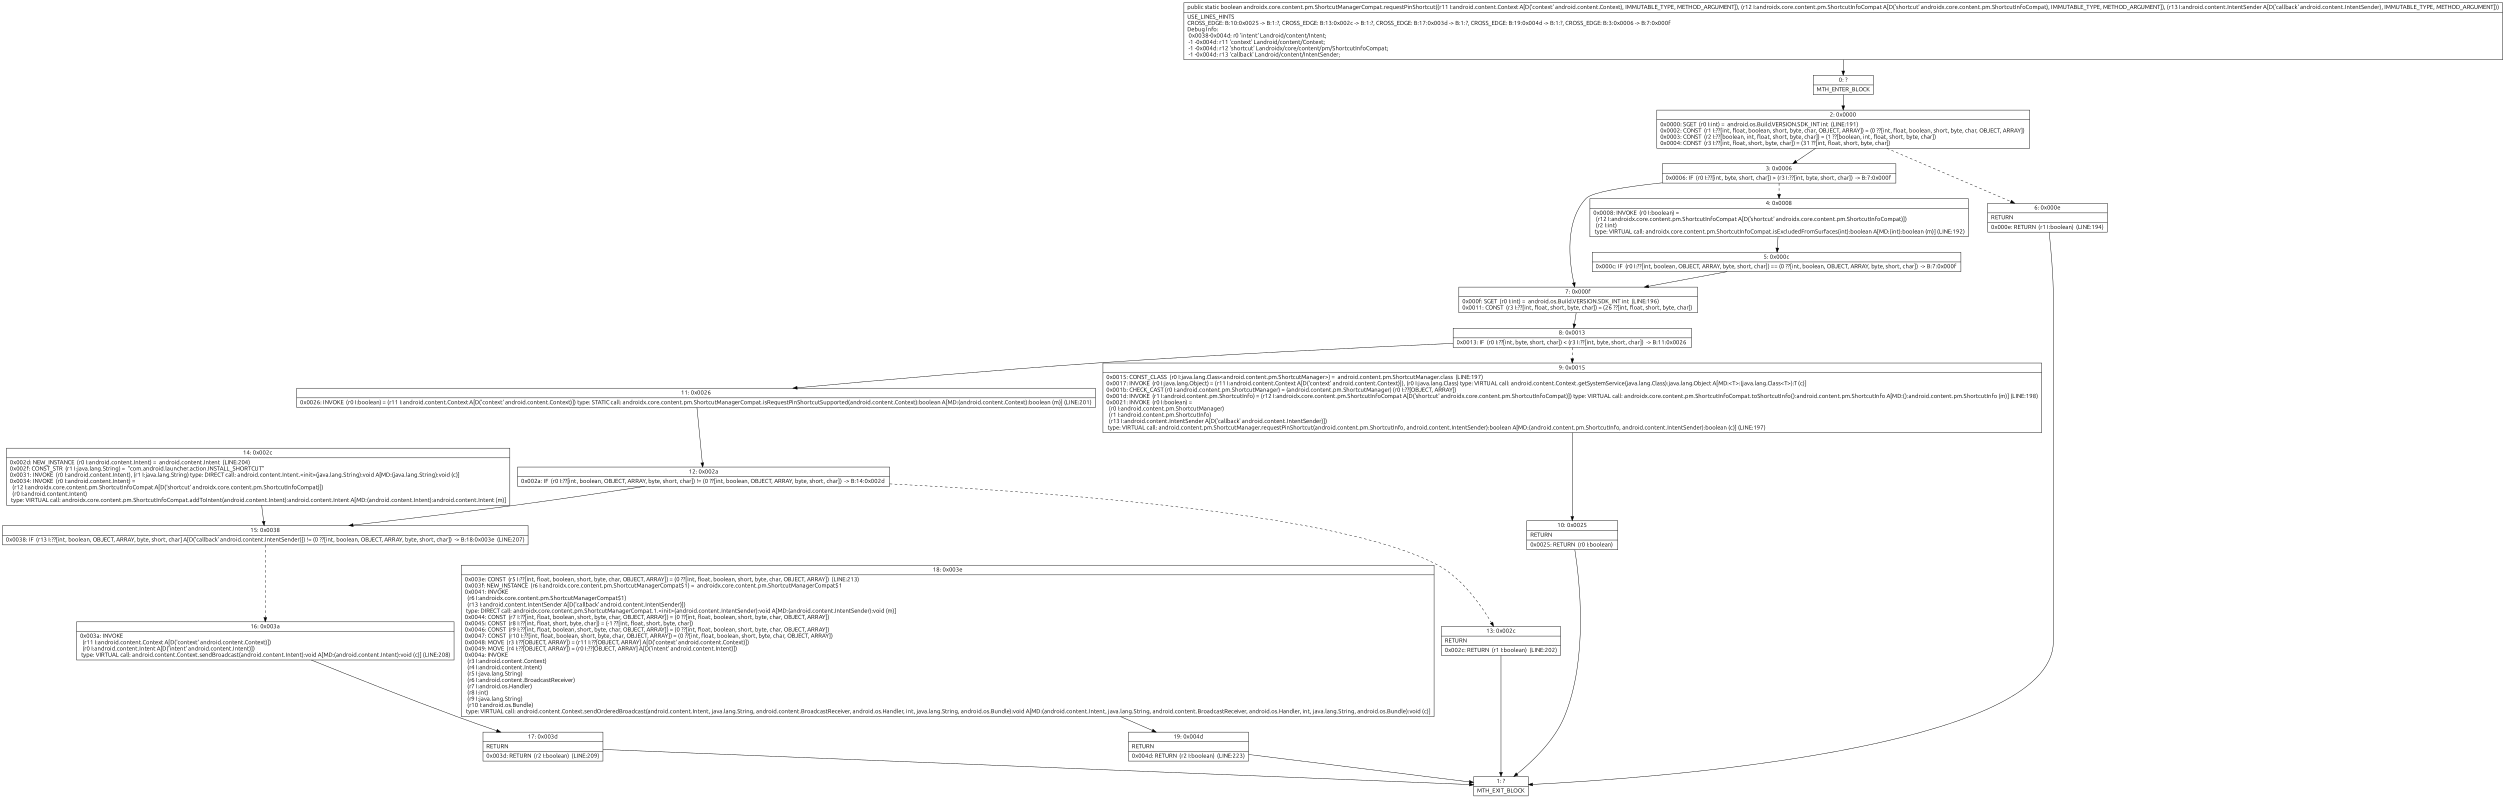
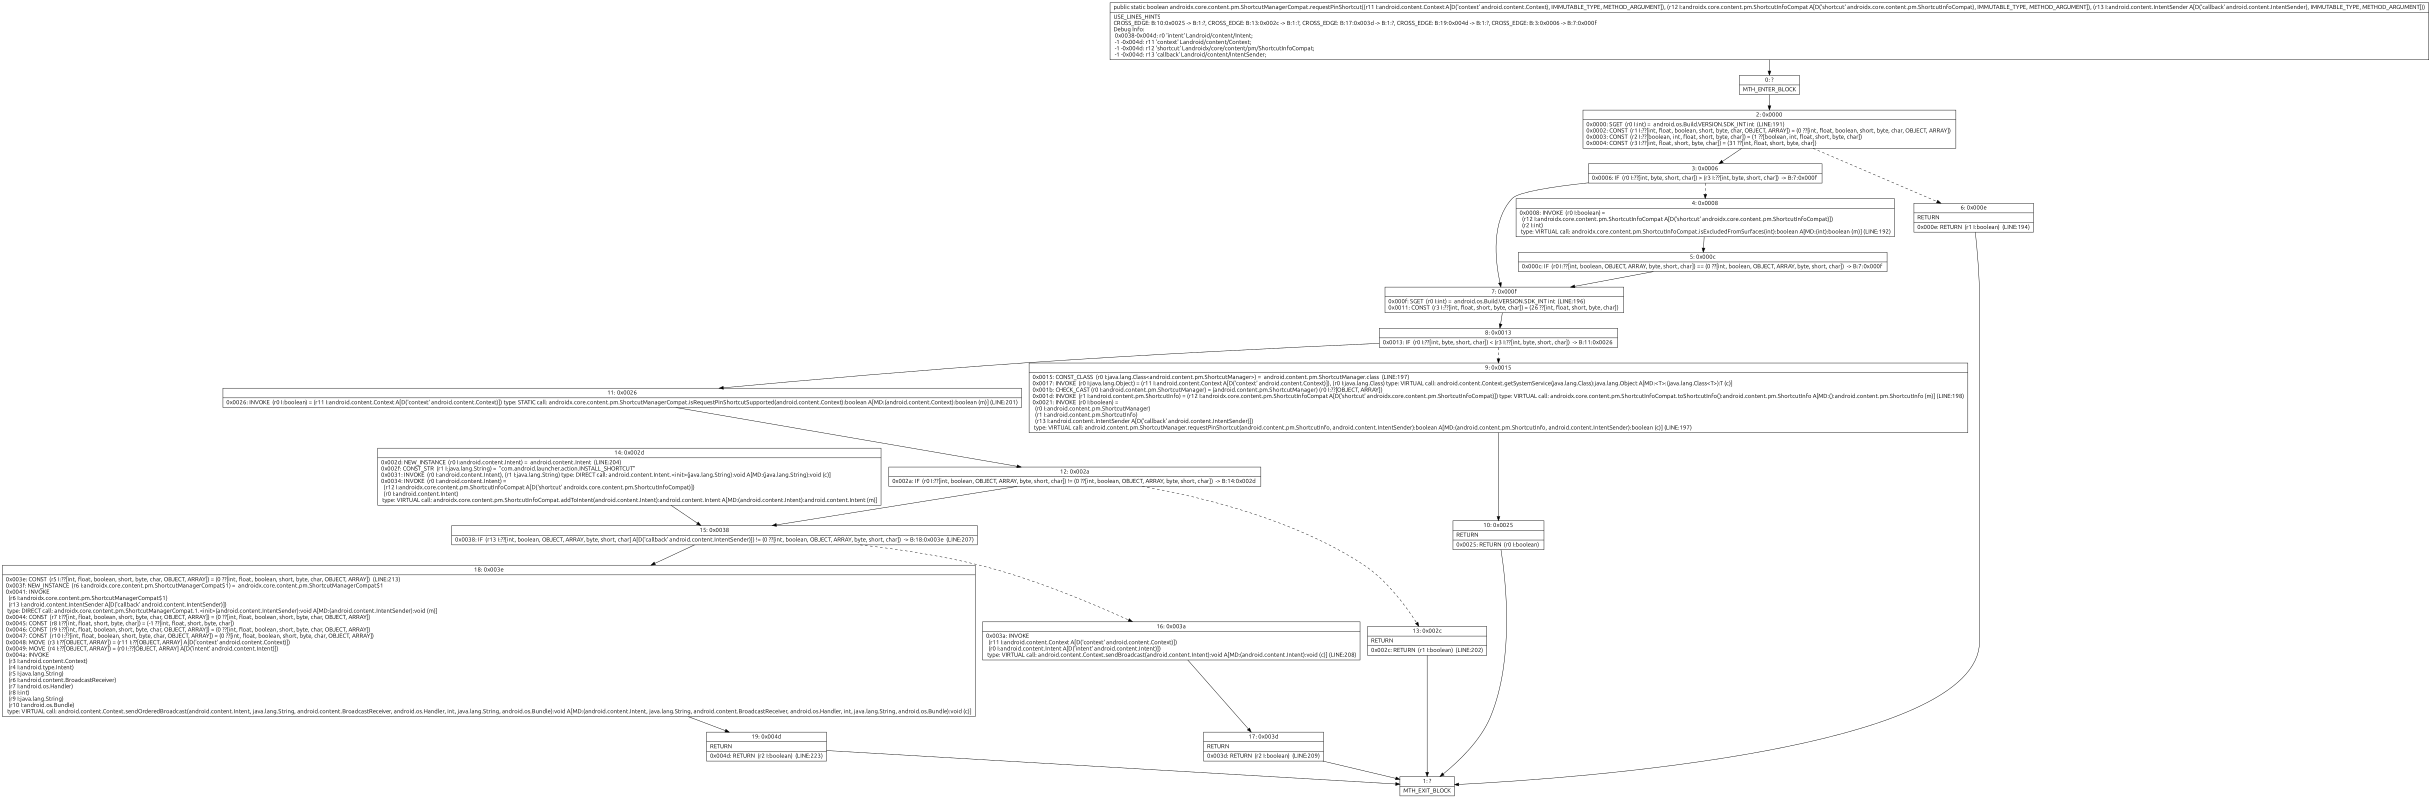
none -> (675, 554)
(504, 668) -> (40, 668)
